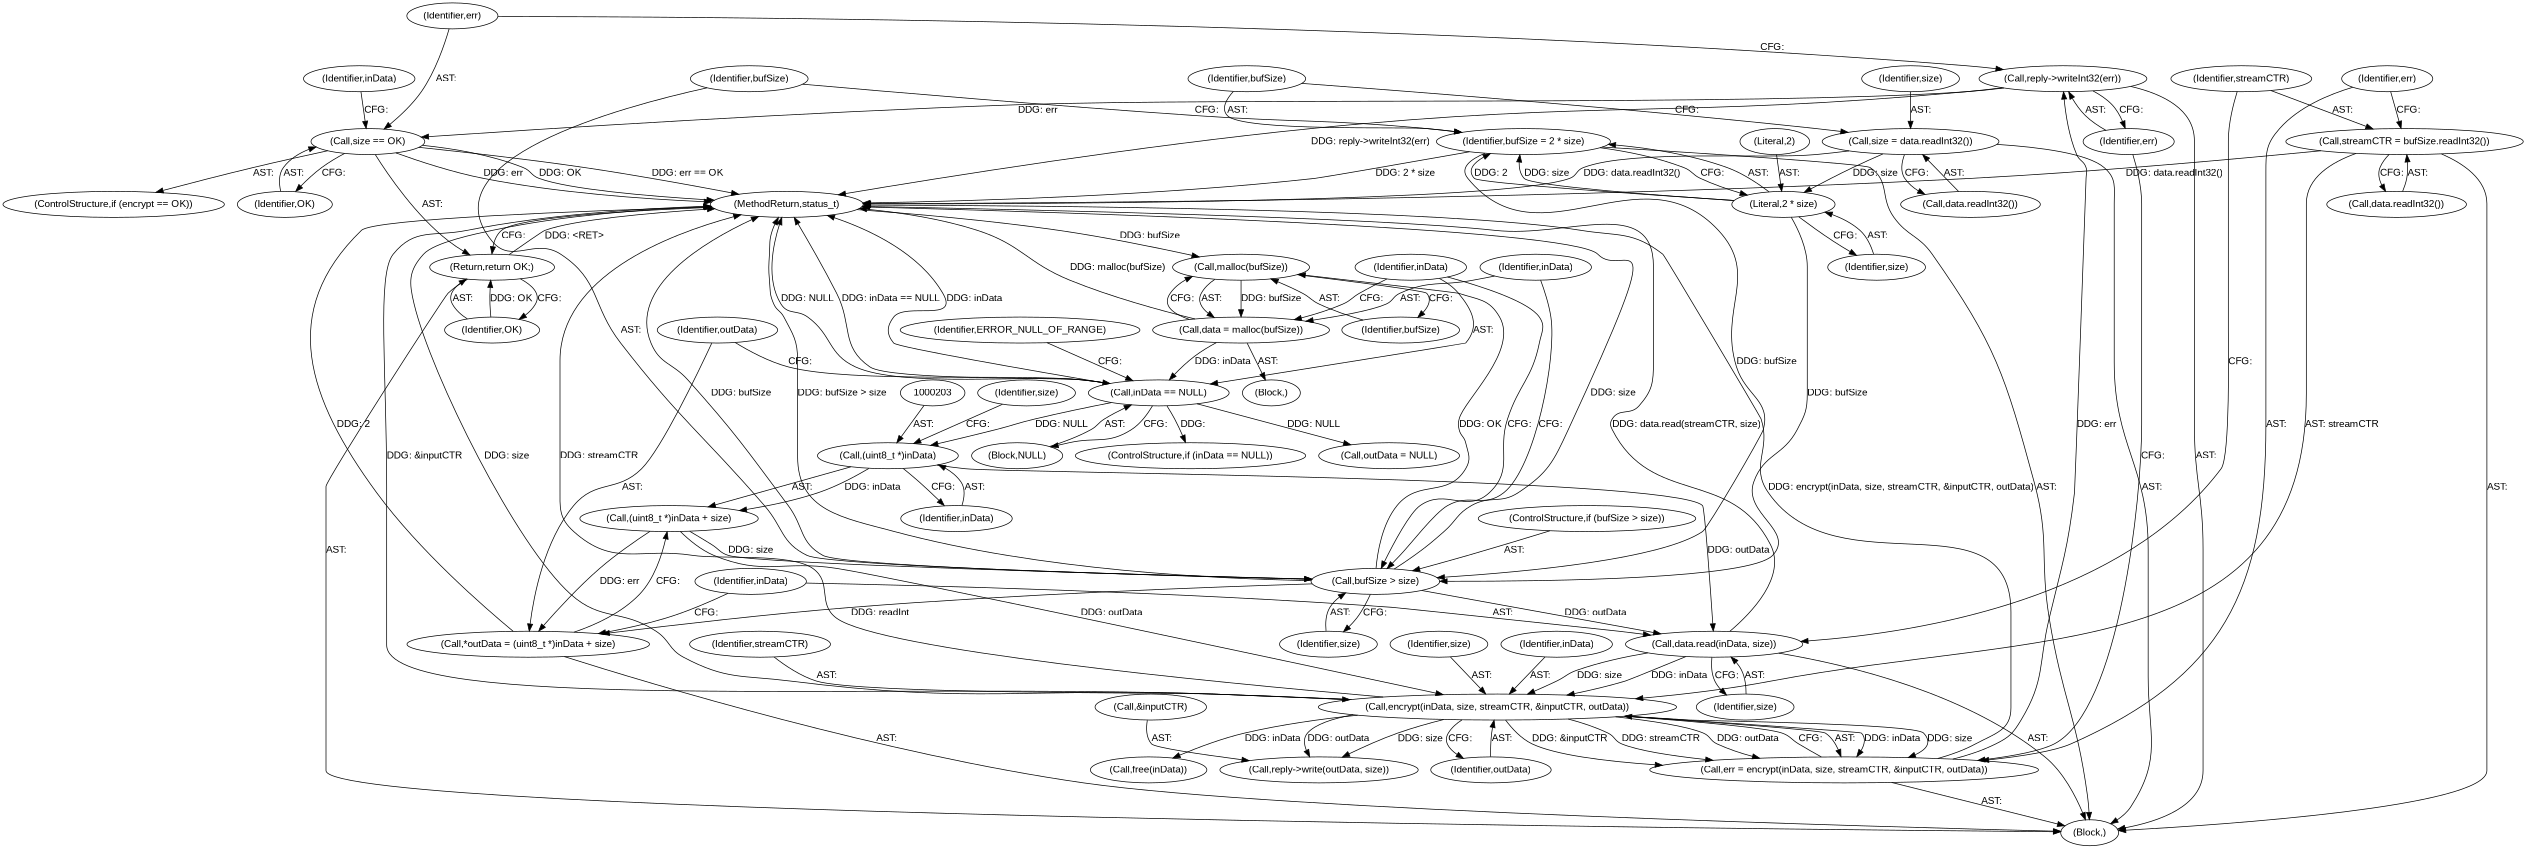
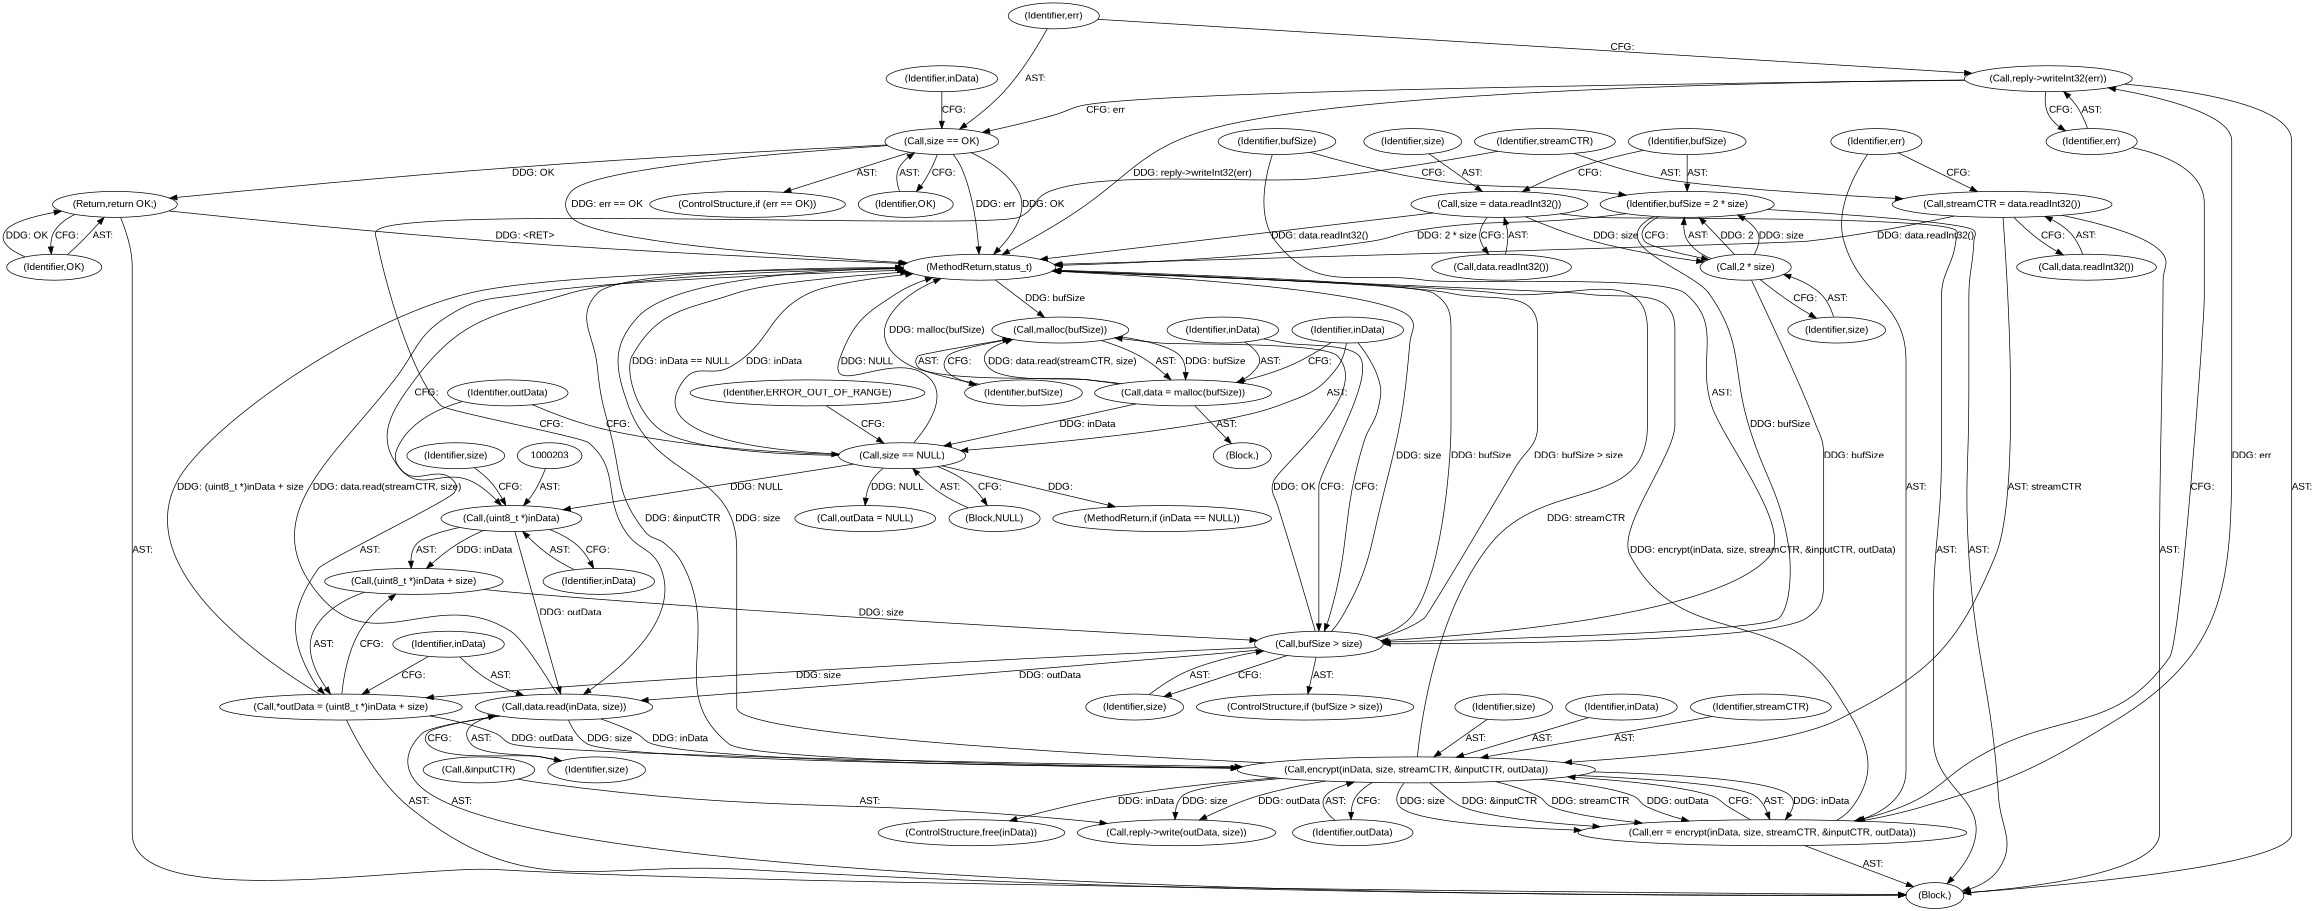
(1038, 110) -> (1106, 110)
(1775, 142) -> none
(2405, 142) -> (2002, 204)
(114, 204) -> (748, 204)
(434, 204) -> (533, 173)
(1783, 204) -> (1746, 267)
(597, 214) -> (544, 301)
(1184, 299) -> (1062, 361)
(1020, 330) -> (808, 393)
(1159, 393) -> (902, 456)
(353, 424) -> (241, 487)
(1191, 456) -> (1162, 519)
(1485, 550) -> (1313, 672)
(620, 581) -> (325, 644)
(1055, 612) -> (829, 759)
(880, 613) -> (819, 676)
(1149, 770) -> (971, 833)
